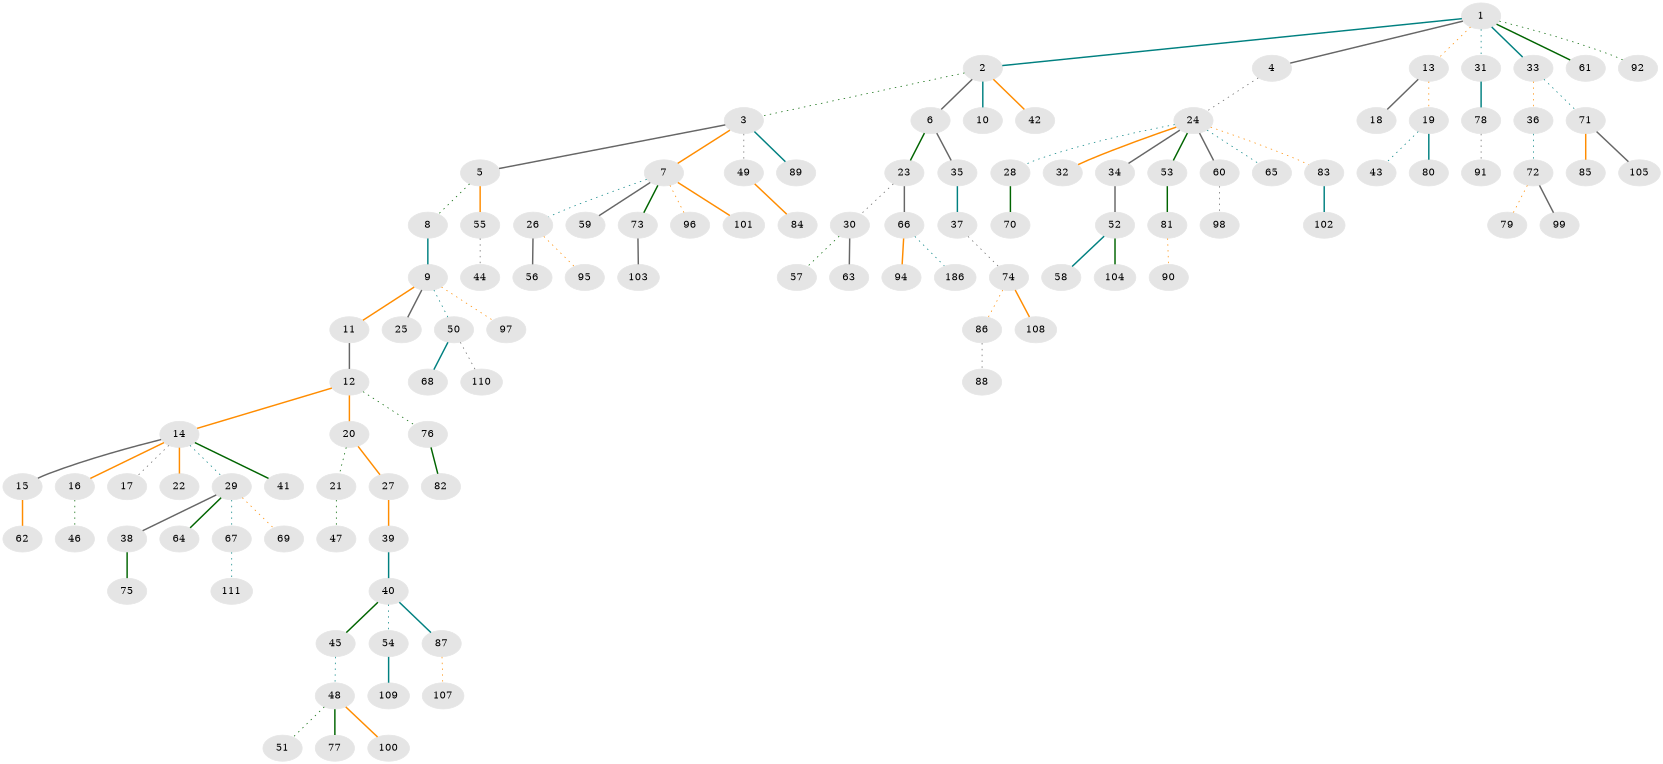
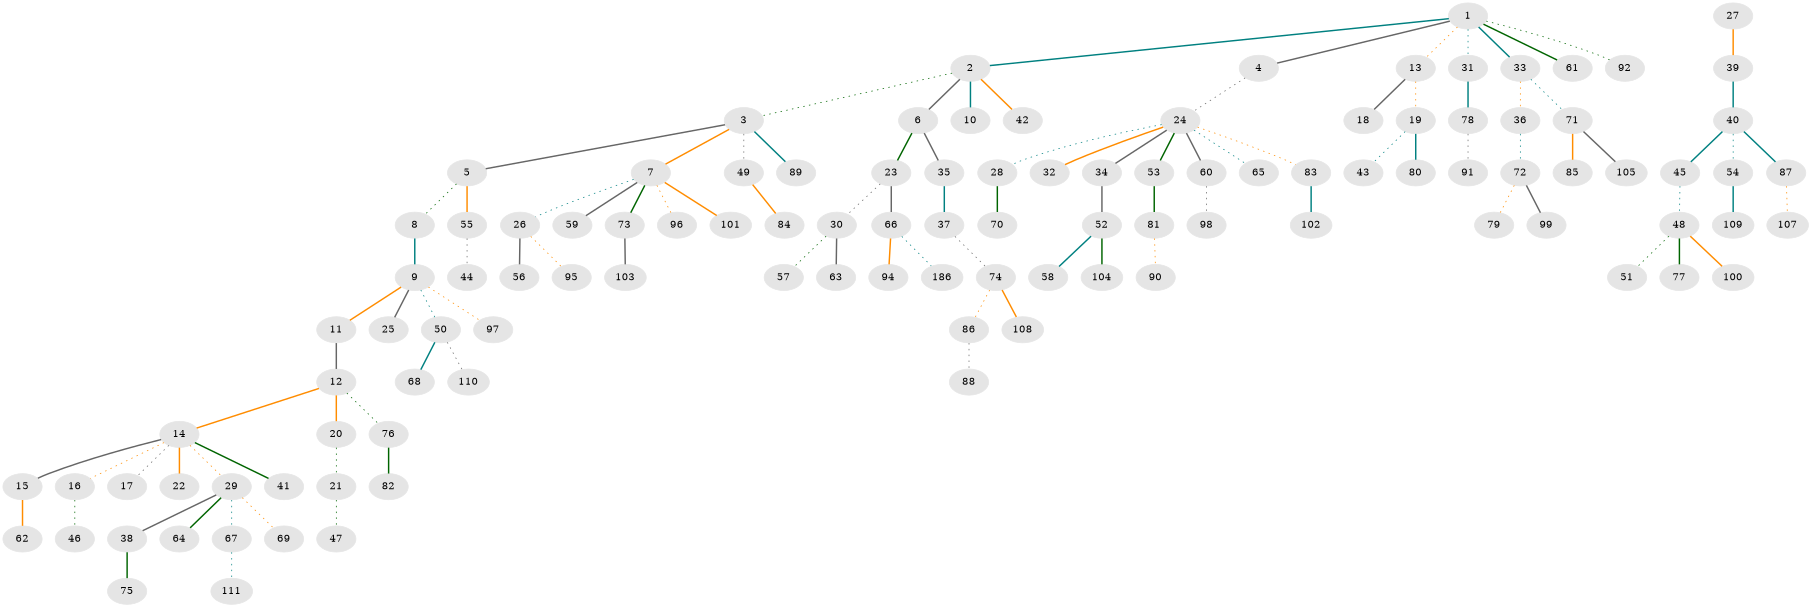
(205, 460) -> (205, 460)
(127, 461) -> (127, 461)
(369, 461) -> none
(362, 617) -> (1707, 147)
